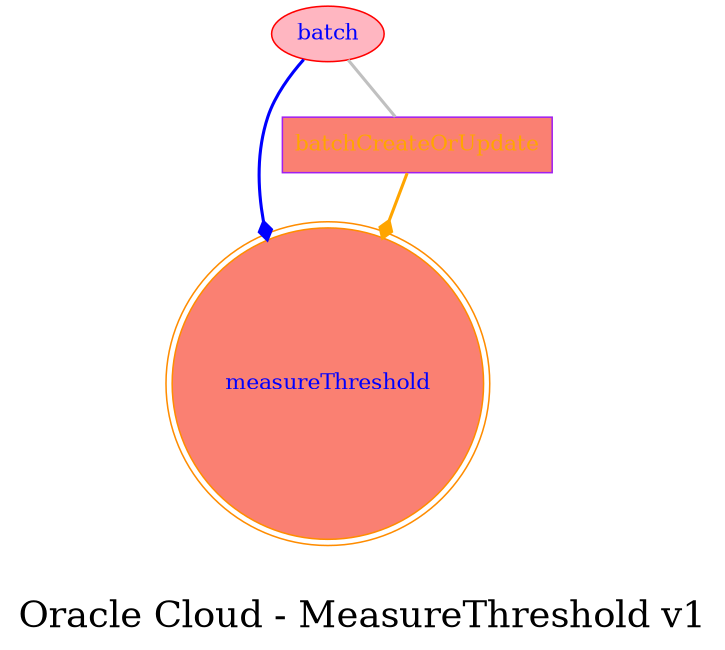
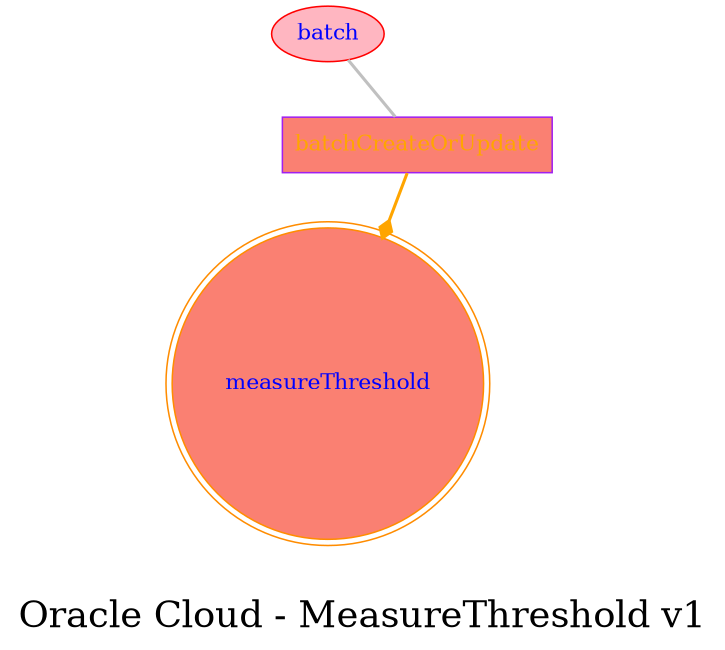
(263, 135) -> none
